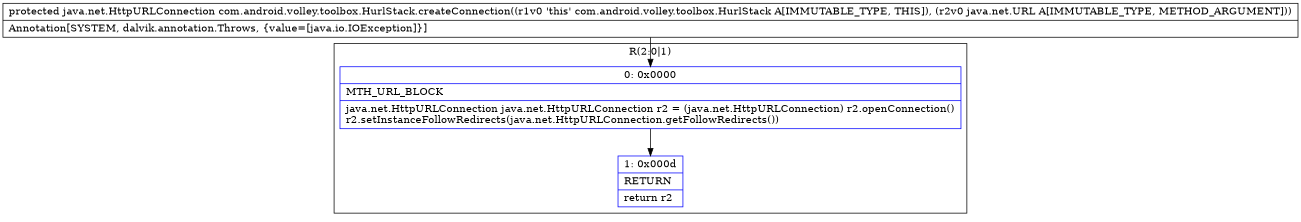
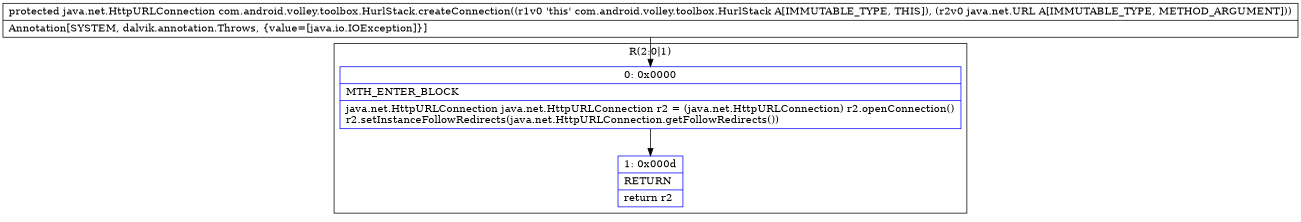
(395, 92) -> (403, 92)
